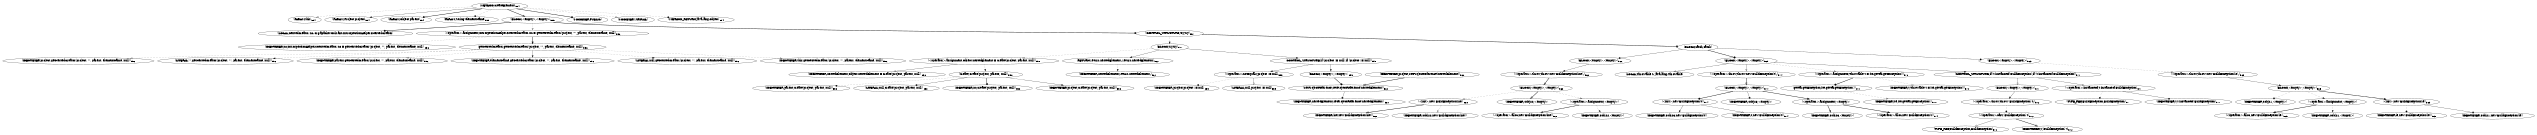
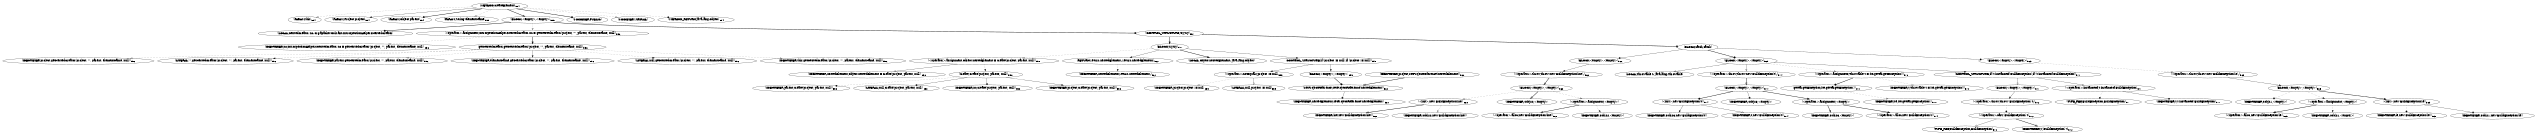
(484, 13) -> (484, 13)
(1170, 39) -> (1170, 39)
none -> (1222, 61)
(987, 81) -> (987, 81)
(1218, 81) -> (1218, 81)
